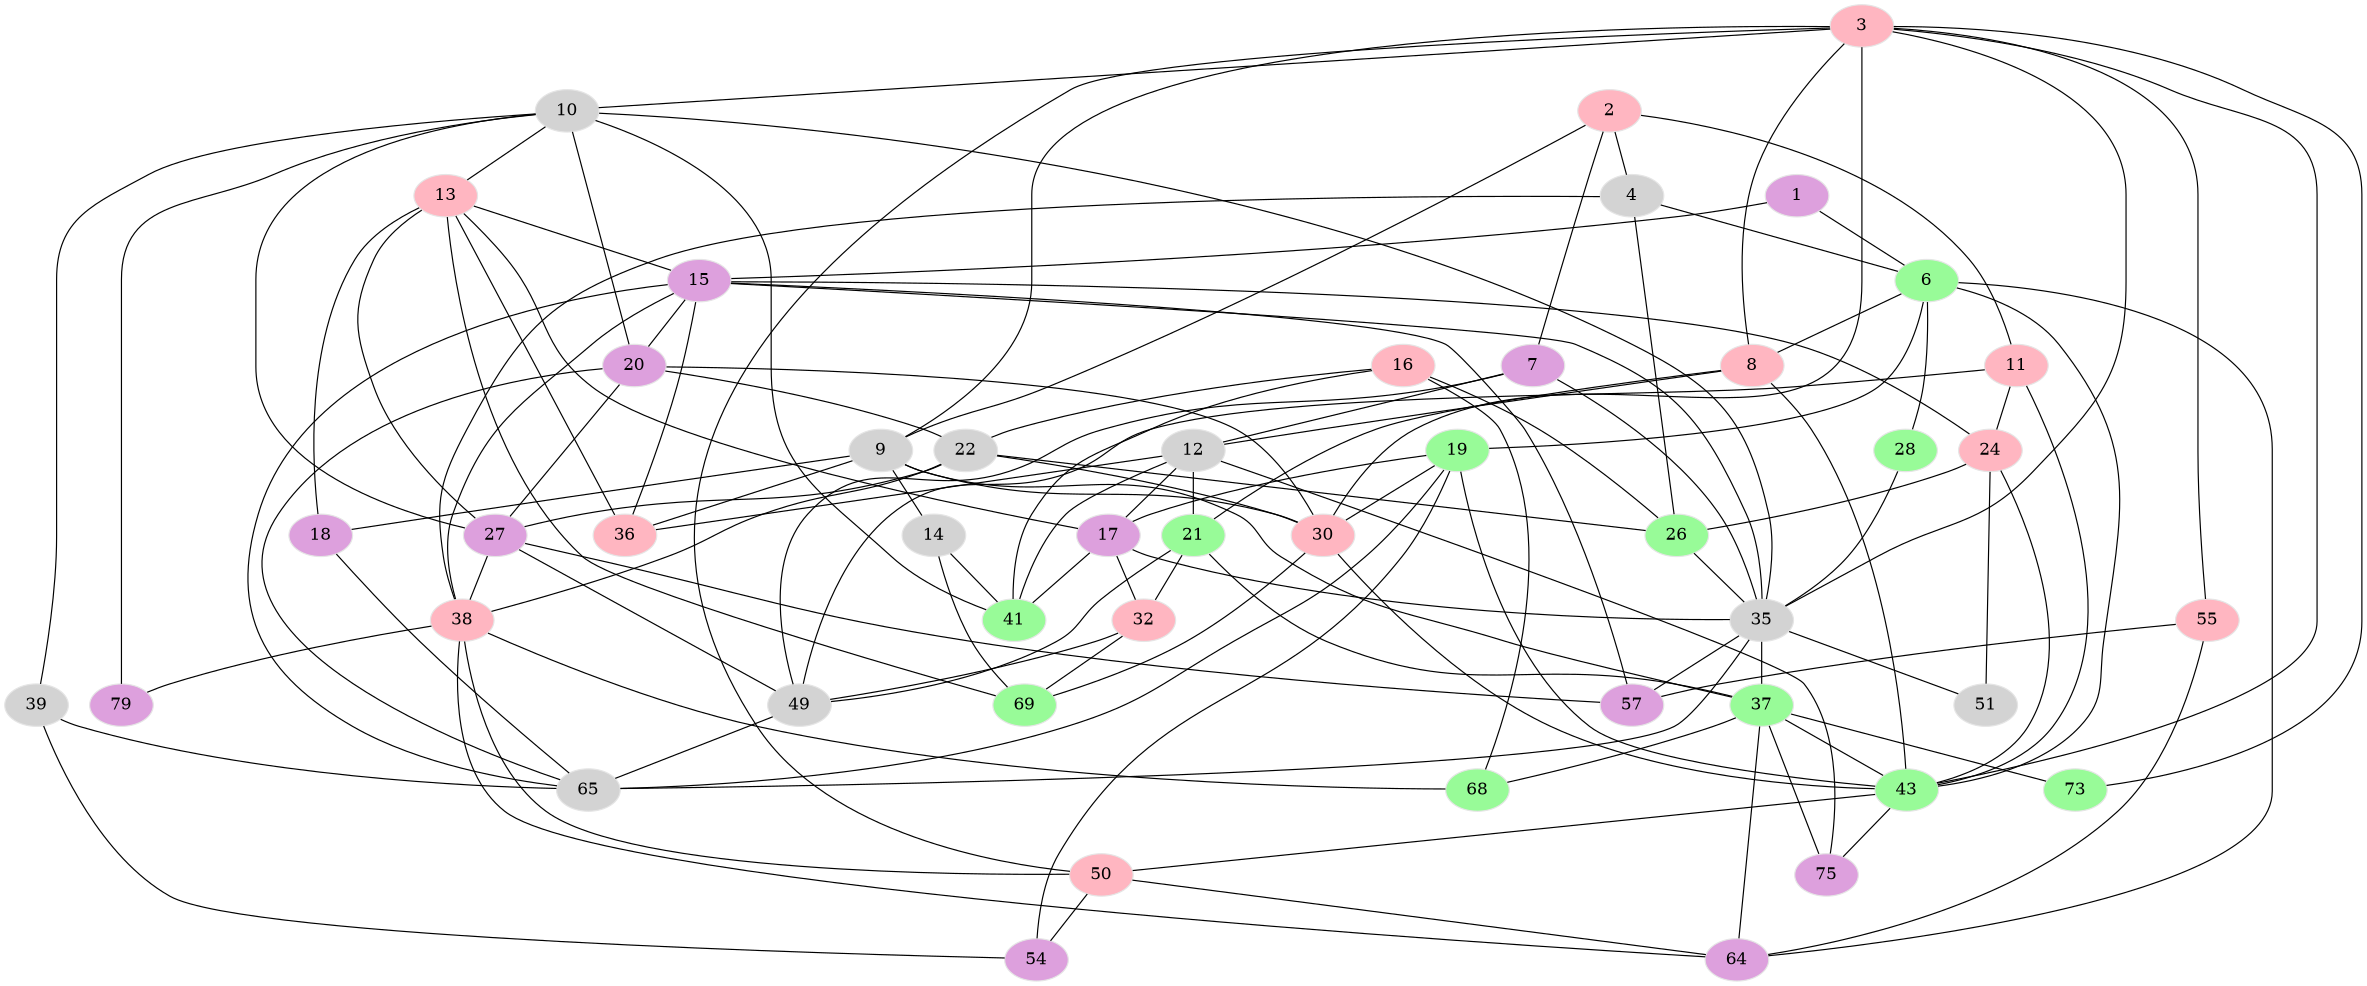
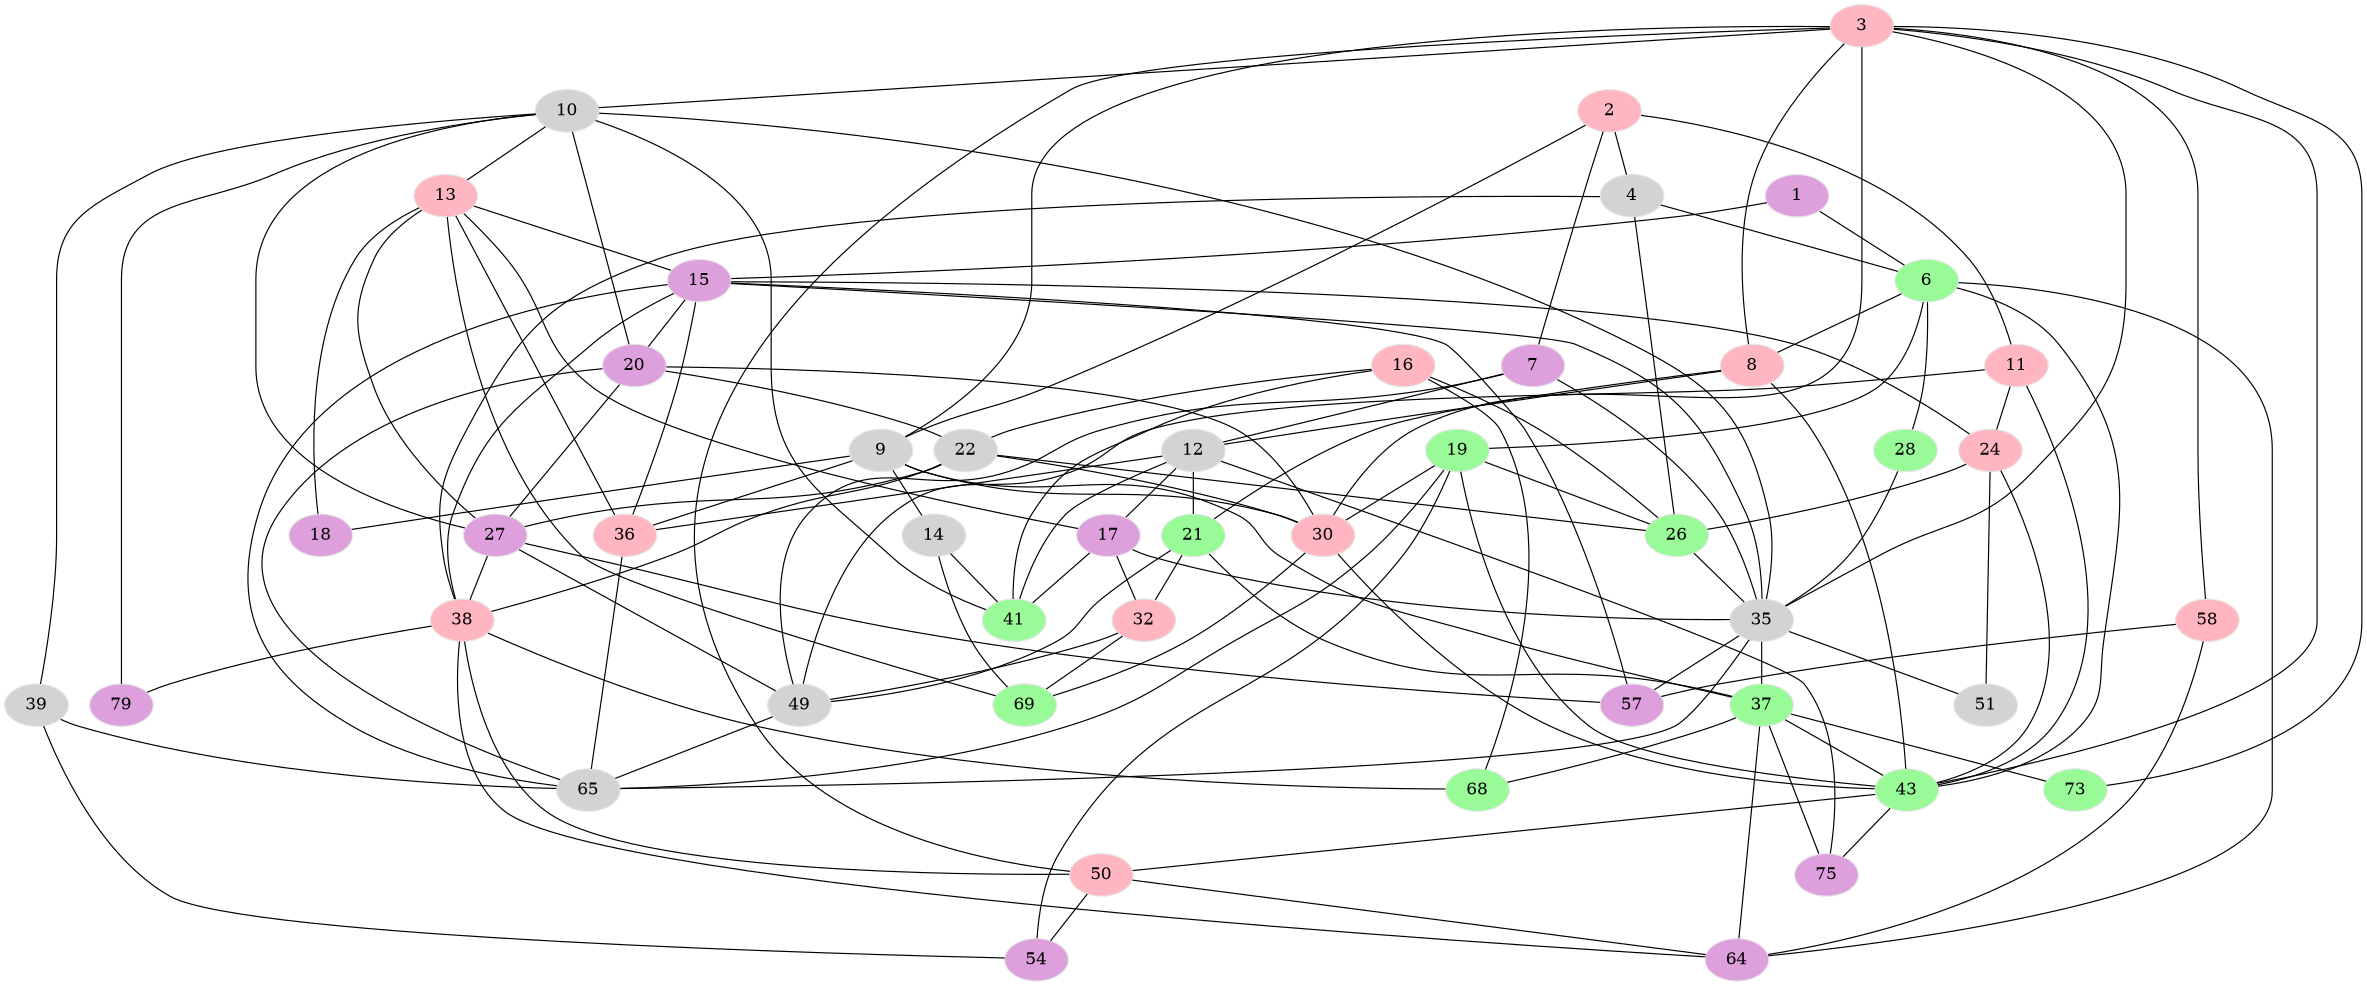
(1300, 476) -> (1567, 493)
(2207, 620) -> (2207, 620)
(448, 668) -> (607, 663)
